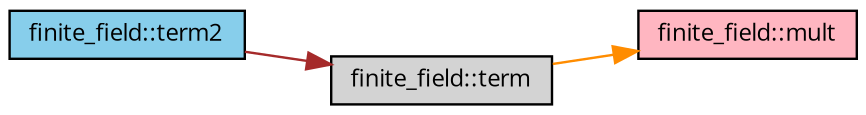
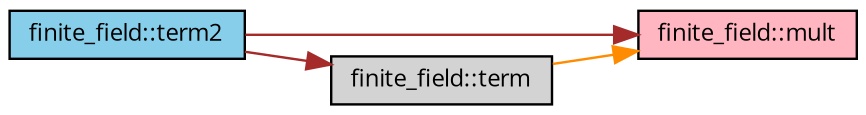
none -> (430, 35)
